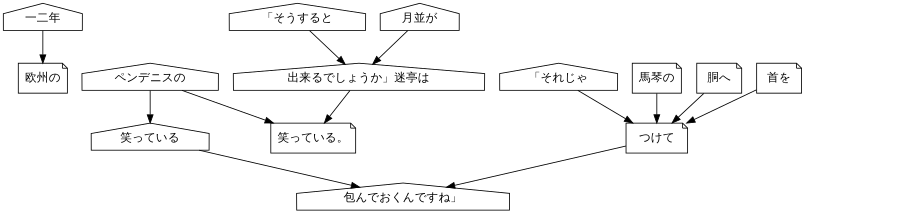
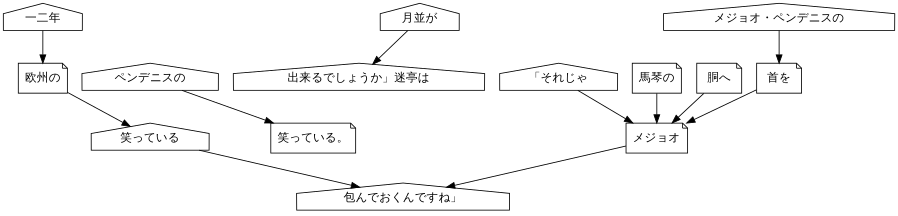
(297, 18) -> none
none -> (779, 18)
(150, 103) -> (95, 107)
(340, 103) -> none
(657, 138) -> (657, 138)
